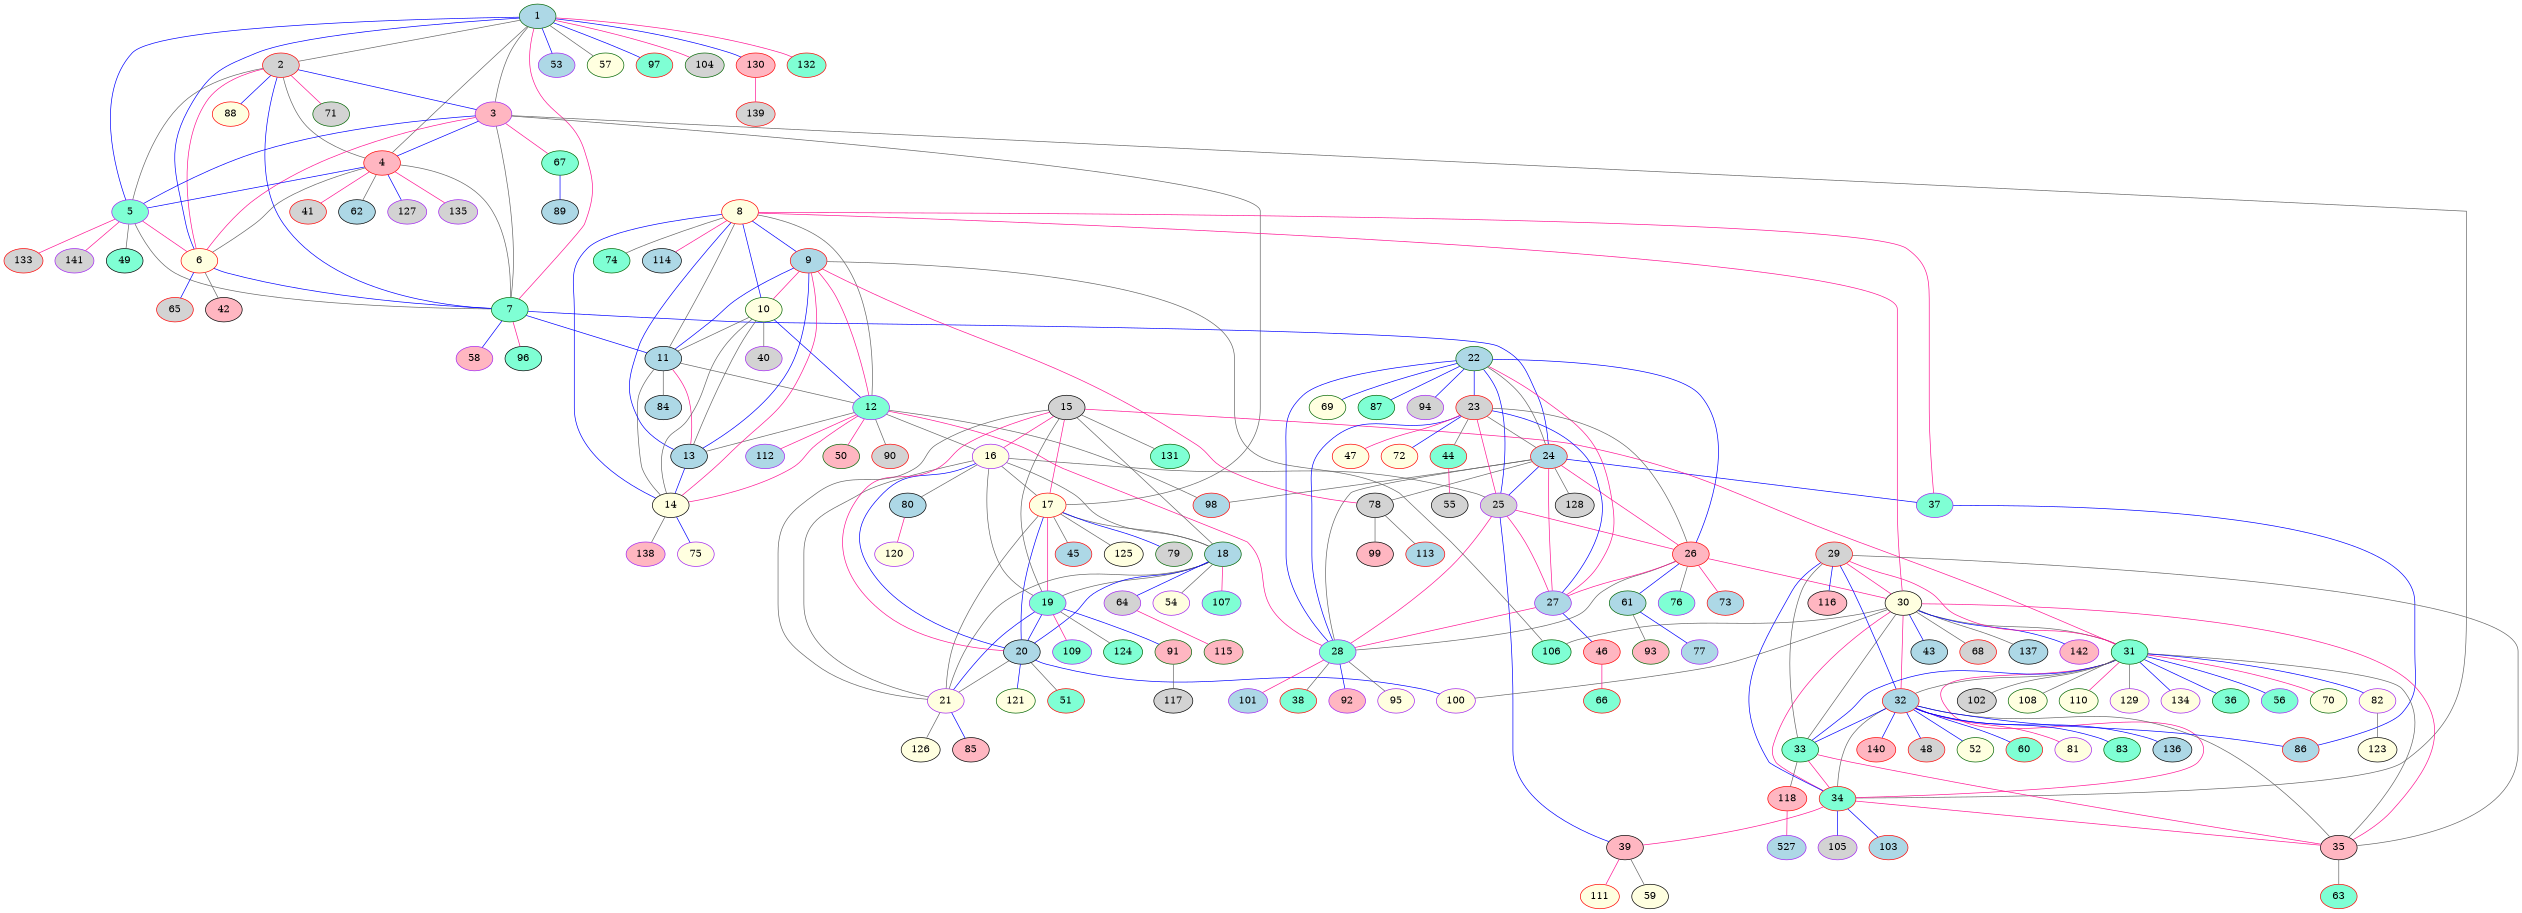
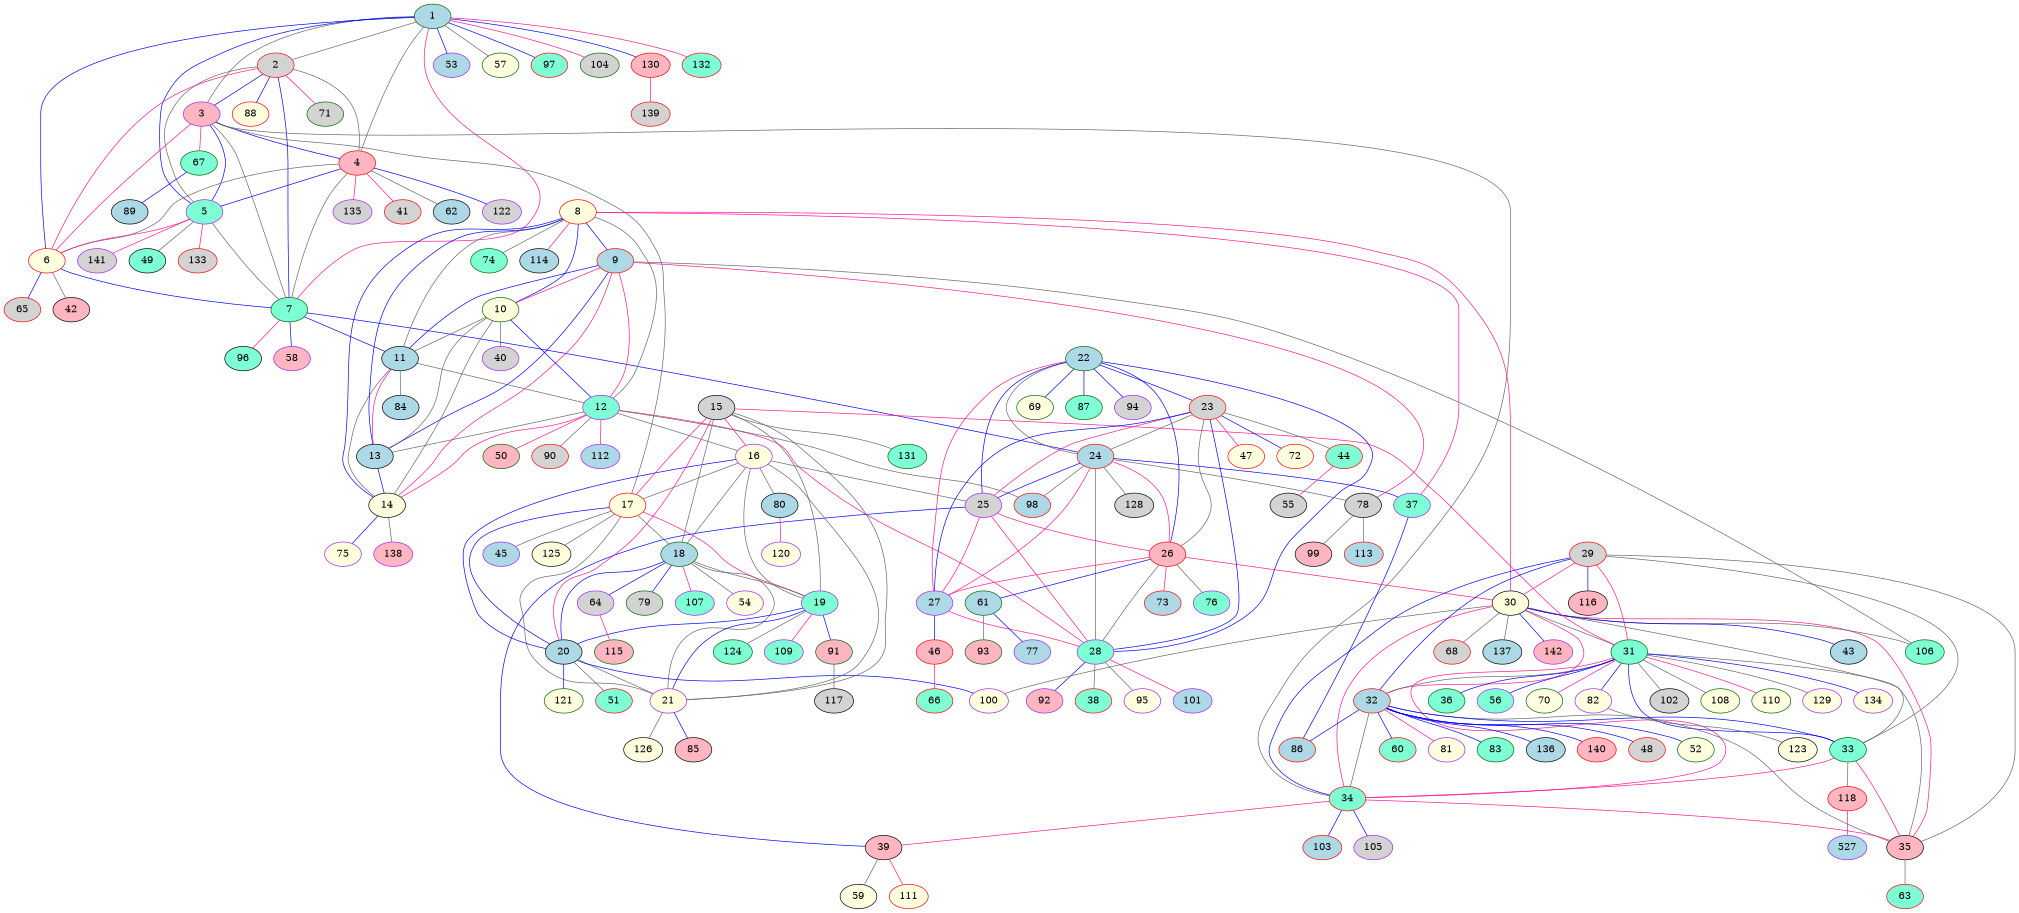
(407, 212) -> (502, 212)
(1119, 531) -> (662, 579)
(1073, 554) -> (501, 554)
